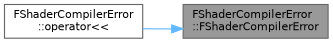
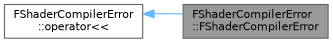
(157, 29) -> (169, 14)
